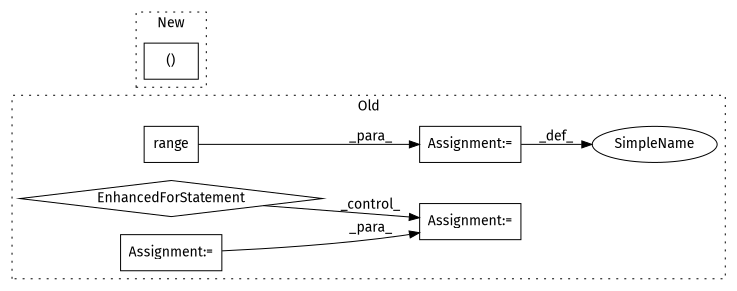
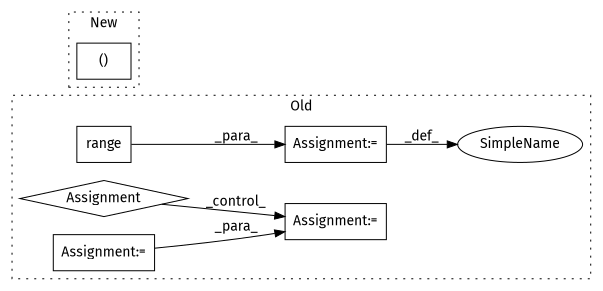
(171, 199) -> (104, 199)
